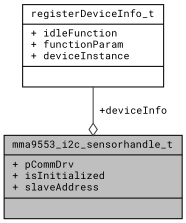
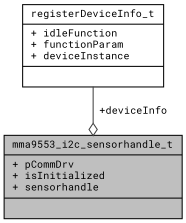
(56, 187) -> (56, 187)
